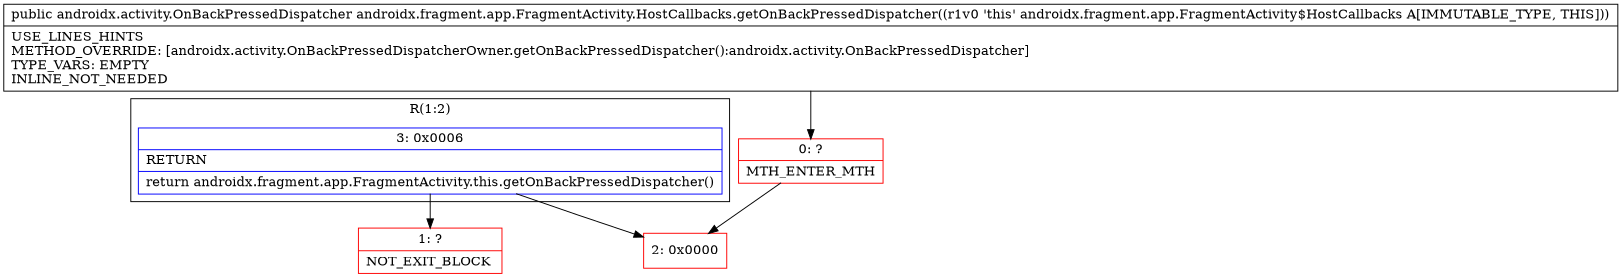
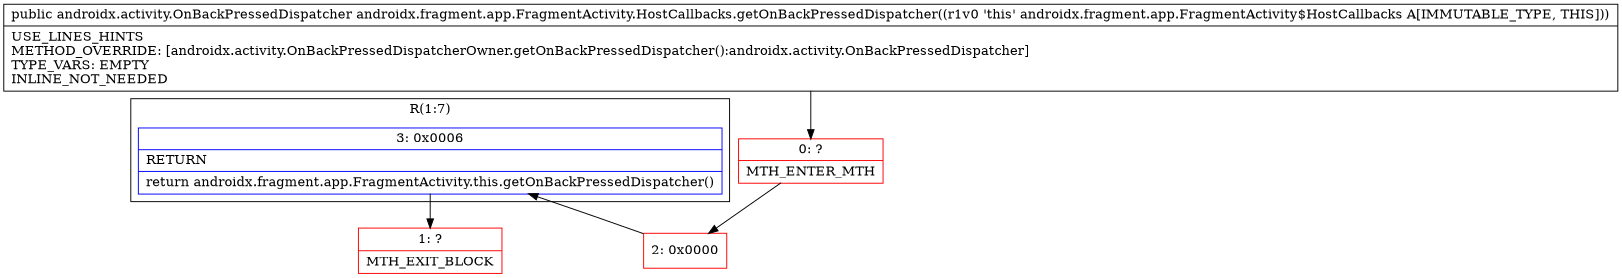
(430, 110) -> (430, 110)
(575, 214) -> (590, 215)
(429, 262) -> (430, 262)
